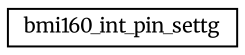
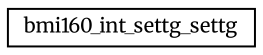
(123, 28) -> (131, 28)
